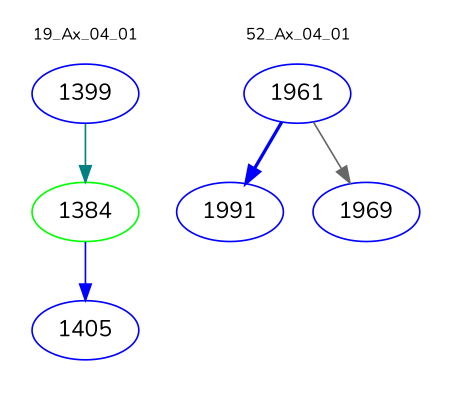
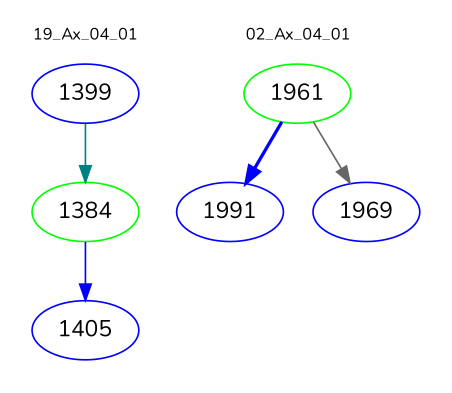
(298, 35) -> (298, 35)
(297, 94) -> (297, 94)
